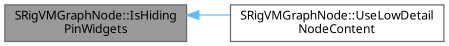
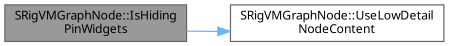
(215, 15) -> (202, 31)
